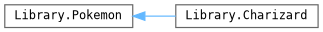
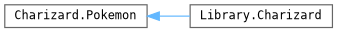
(69, 16) -> (76, 16)
